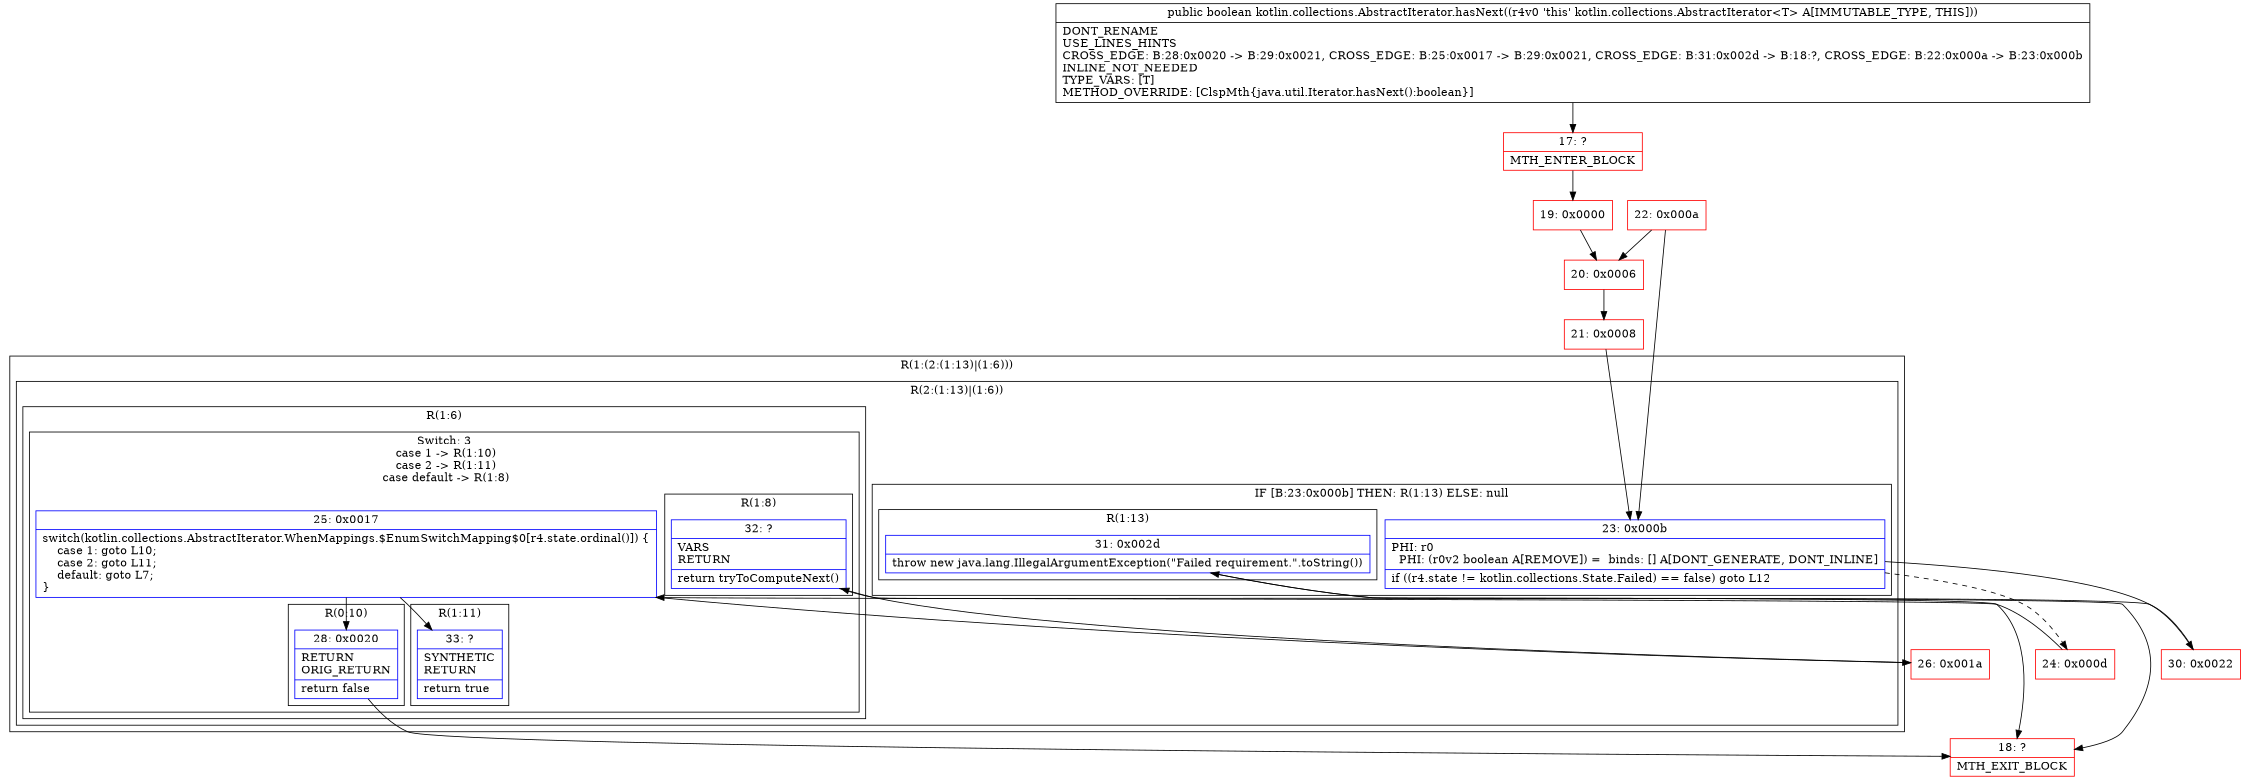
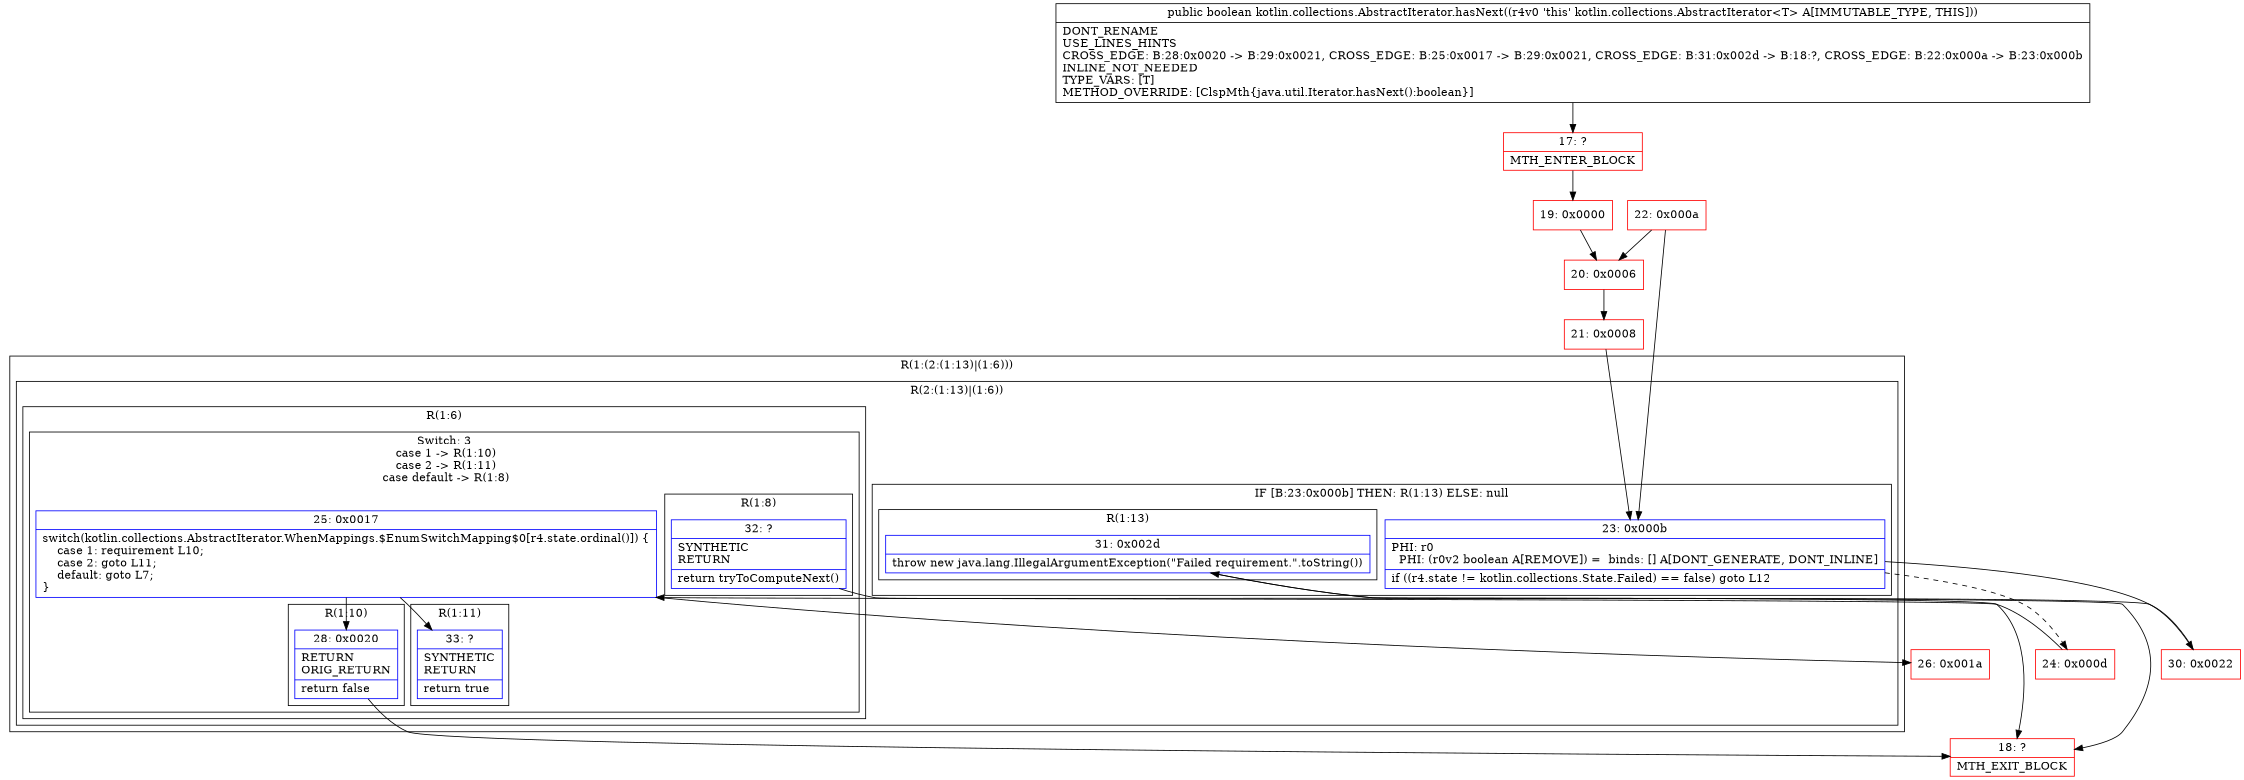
(694, 548) -> (714, 548)
(100, 551) -> (123, 551)
(346, 614) -> (346, 614)
(1378, 643) -> none
